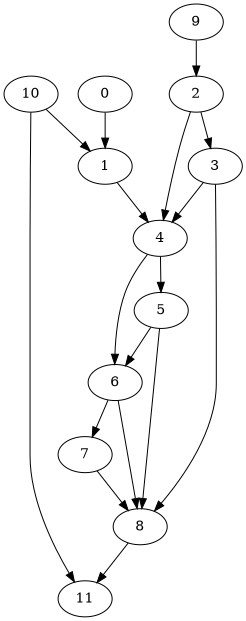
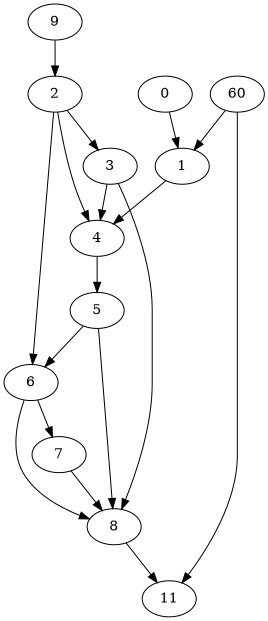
(31, 94) -> (237, 94)
(122, 301) -> (44, 233)
